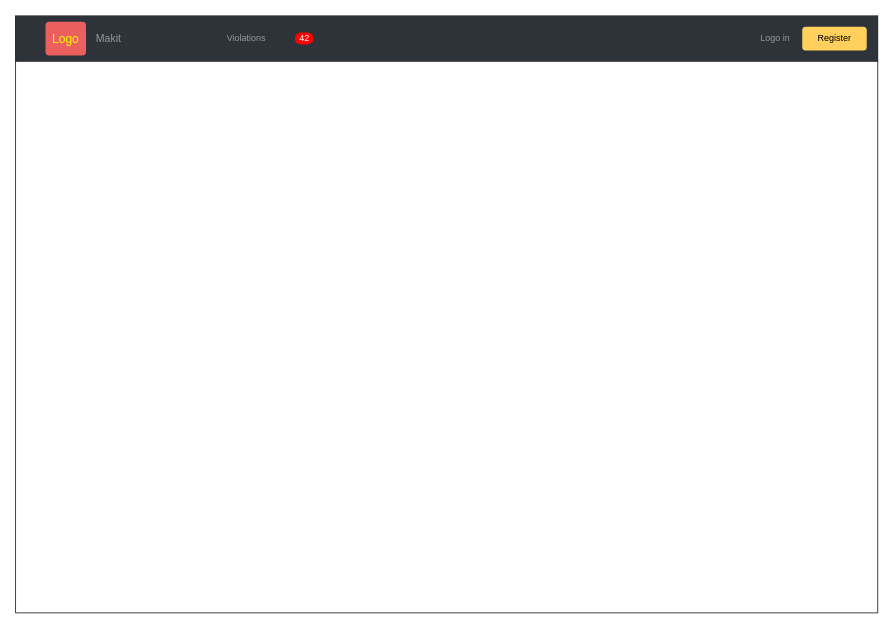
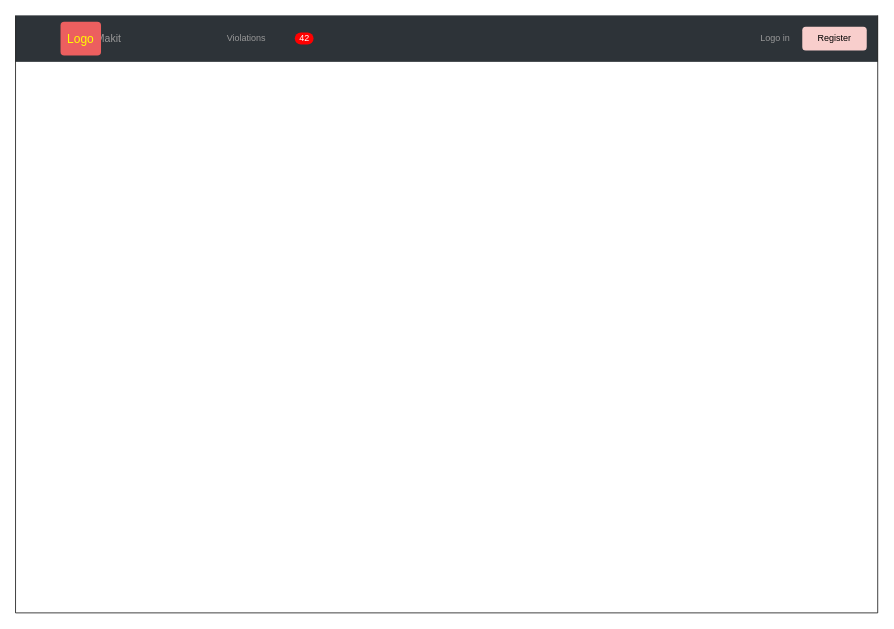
(66, 39) -> (81, 39)
(835, 39) -> (835, 39)
